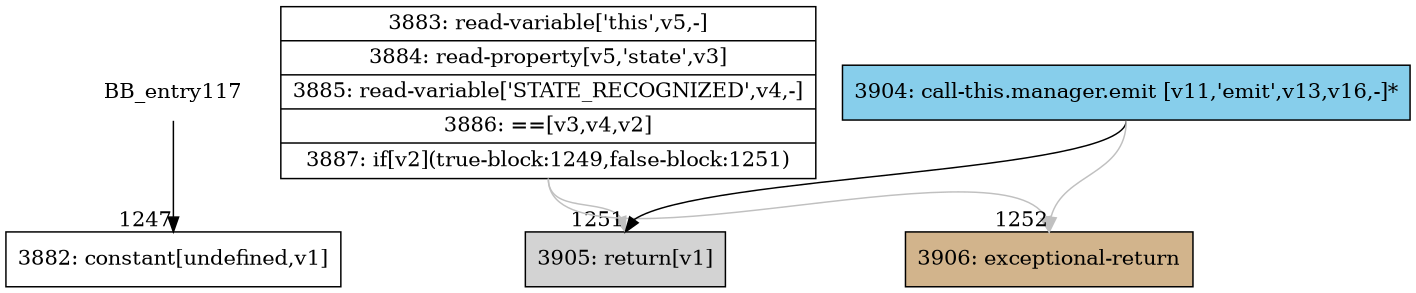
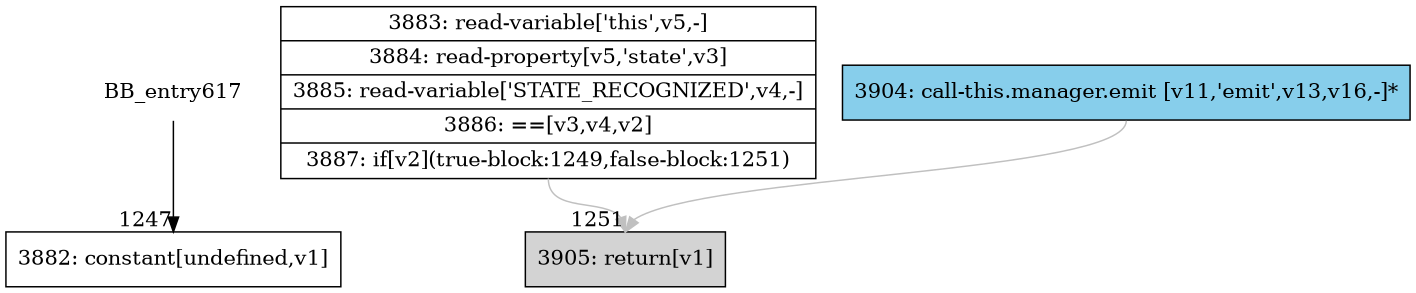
(173, 93) -> (173, 93)
(883, 176) -> (883, 176)
(1049, 259) -> none
